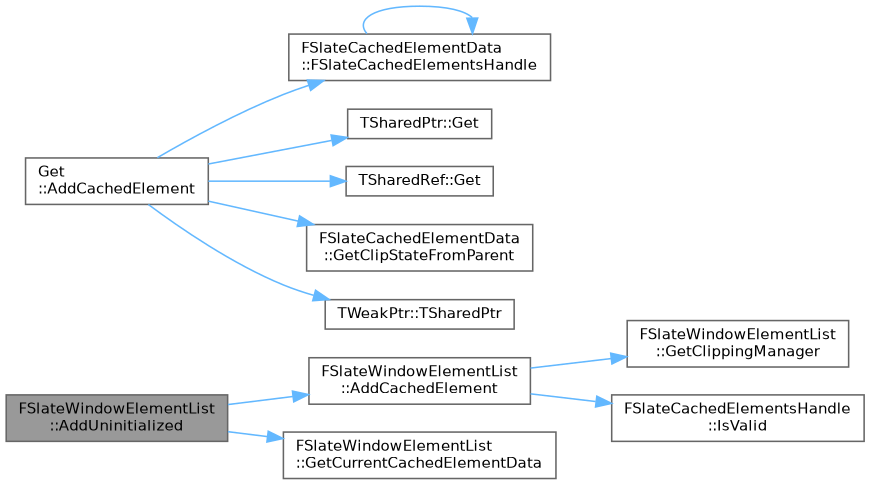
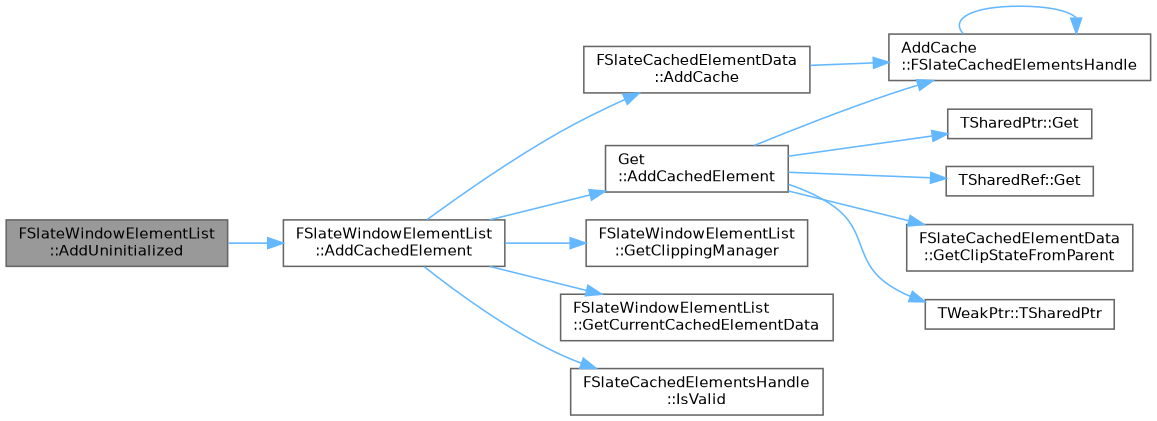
(420, 57) -> (1020, 57)
none -> (697, 70)
none -> (540, 207)
(248, 434) -> (538, 278)
